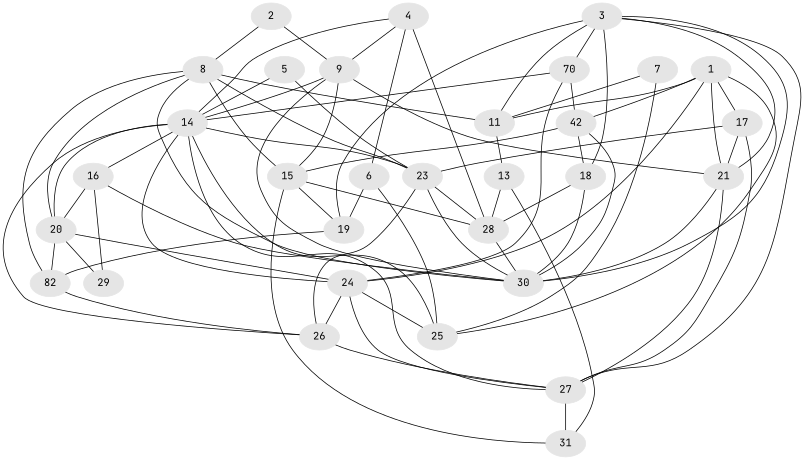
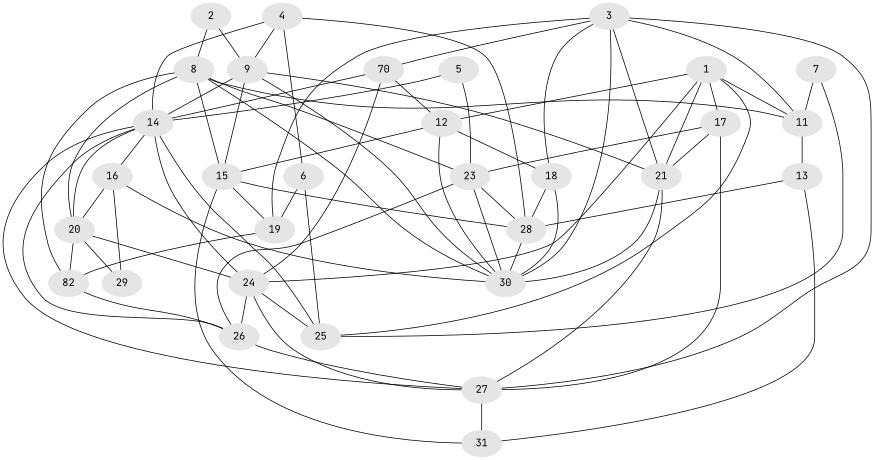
(576, 123) -> (442, 123)
(307, 145) -> none
